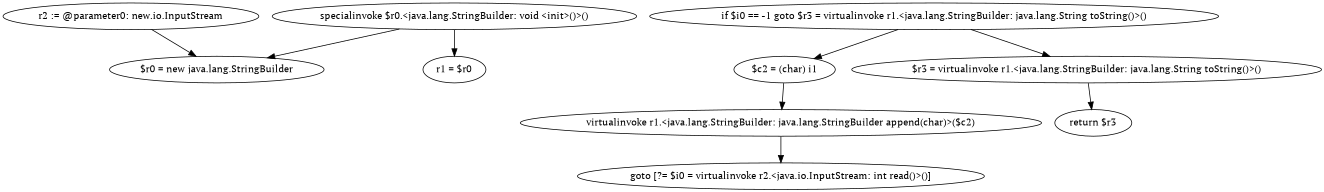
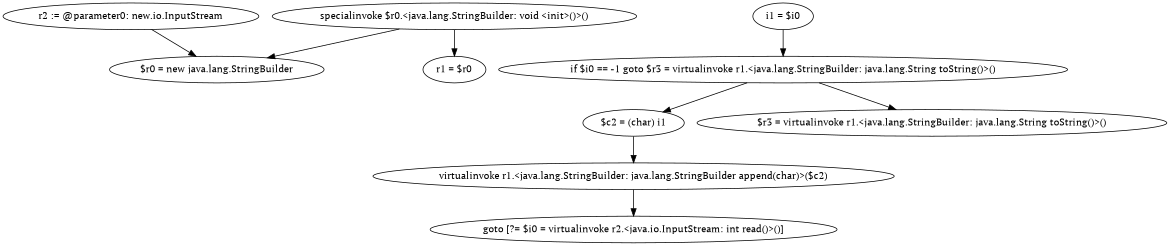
none -> (783, 16)
(1093, 123) -> none
